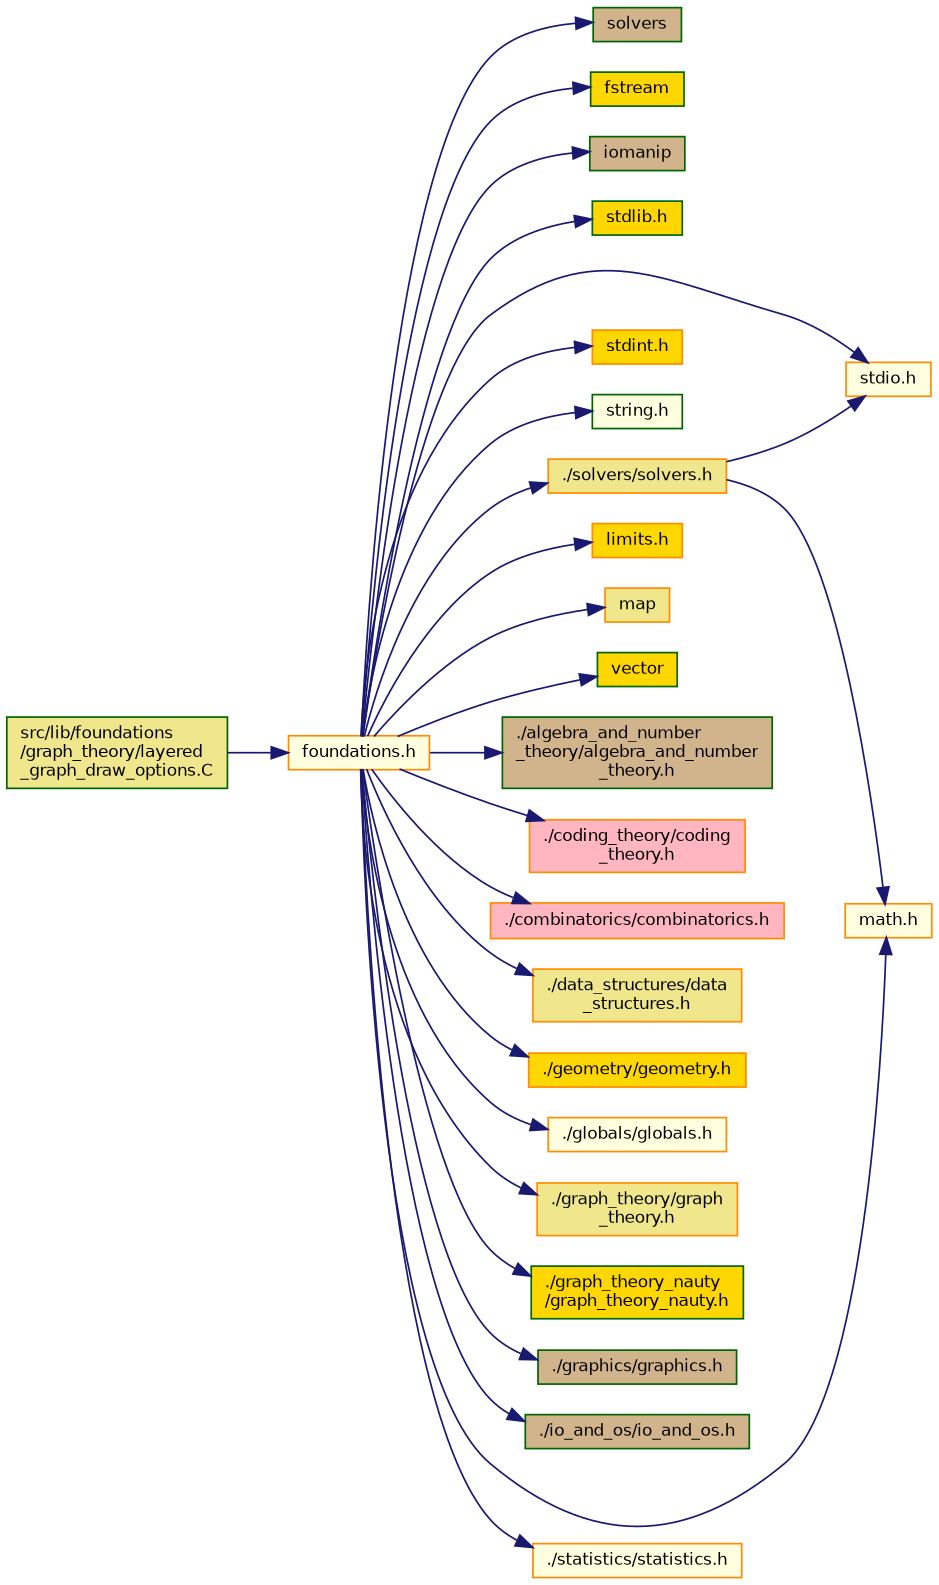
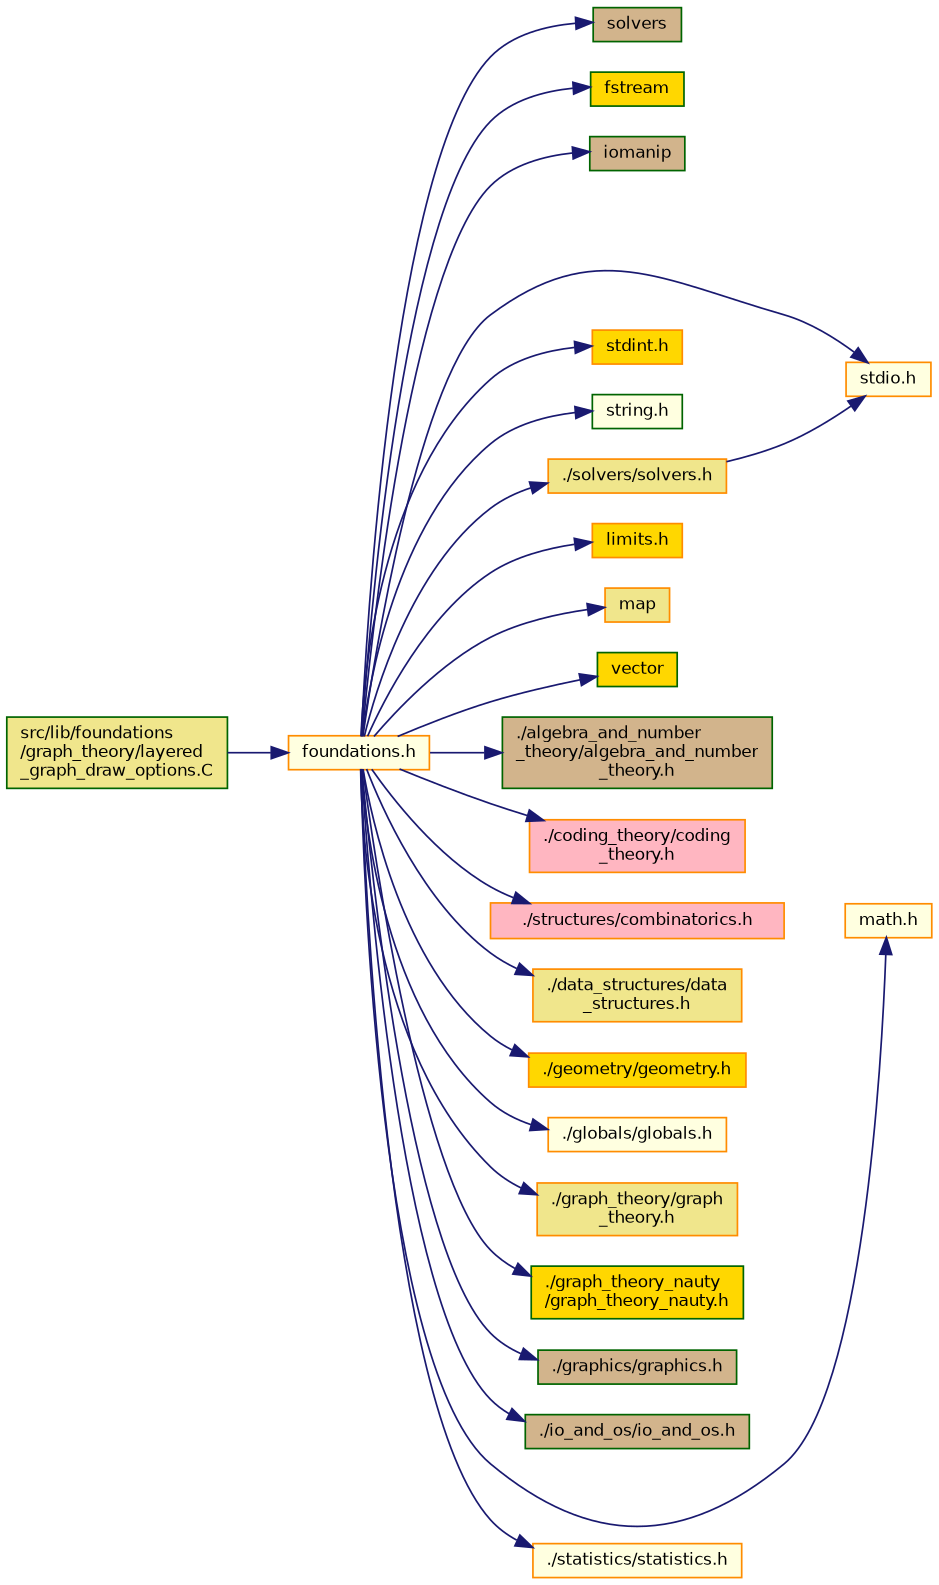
(637, 218) -> none
(844, 661) -> none
(637, 921) -> (637, 921)
